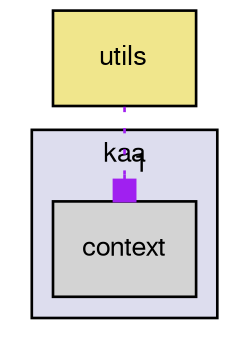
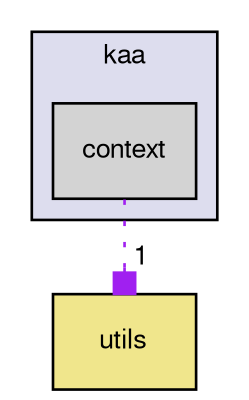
(125, 146) -> (125, 237)
